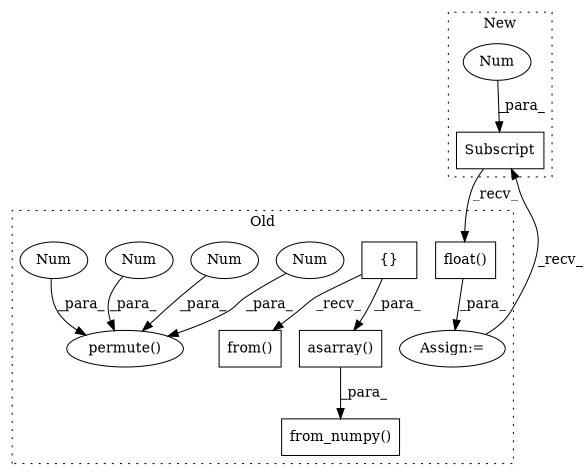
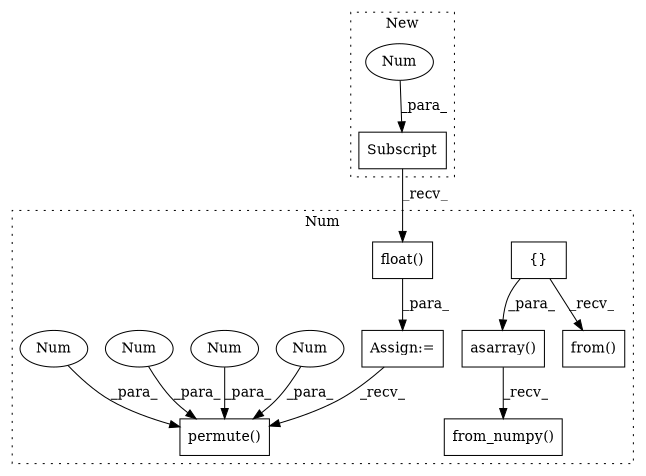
(263, 222) -> (323, 222)
(534, 262) -> (335, 402)
(125, 349) -> (225, 437)
(452, 349) -> (403, 349)
(364, 393) -> (526, 393)
